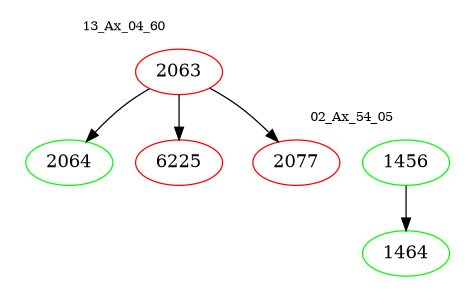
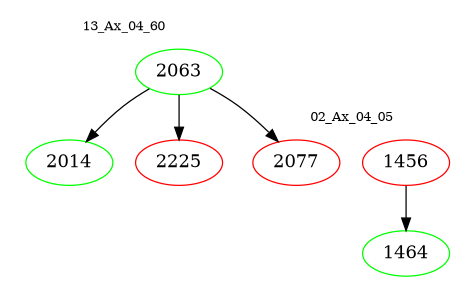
(179, 72) -> (179, 72)
(352, 118) -> (352, 118)
(69, 163) -> (69, 163)
(179, 163) -> (179, 163)
(406, 163) -> (406, 163)
